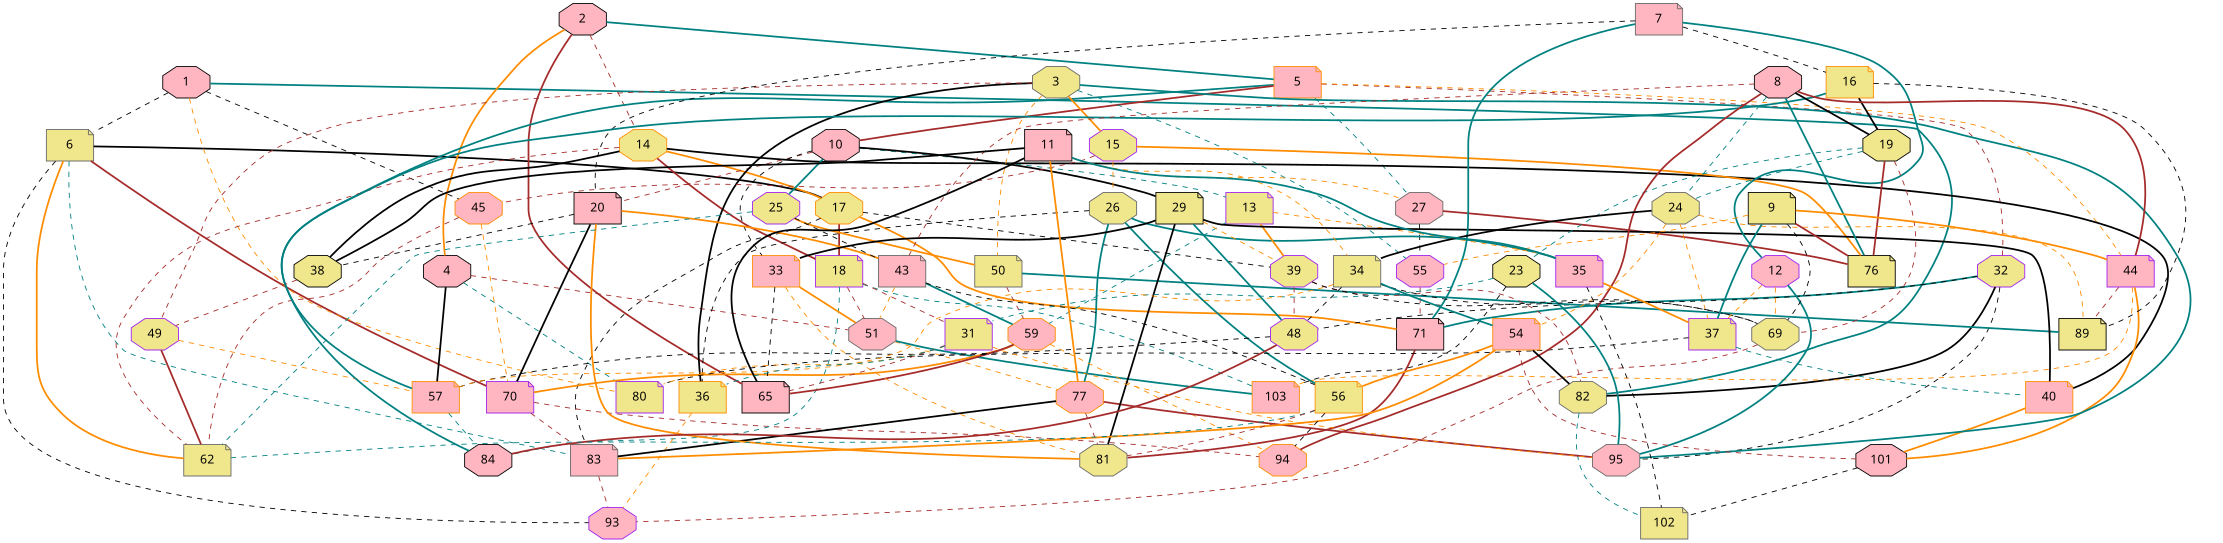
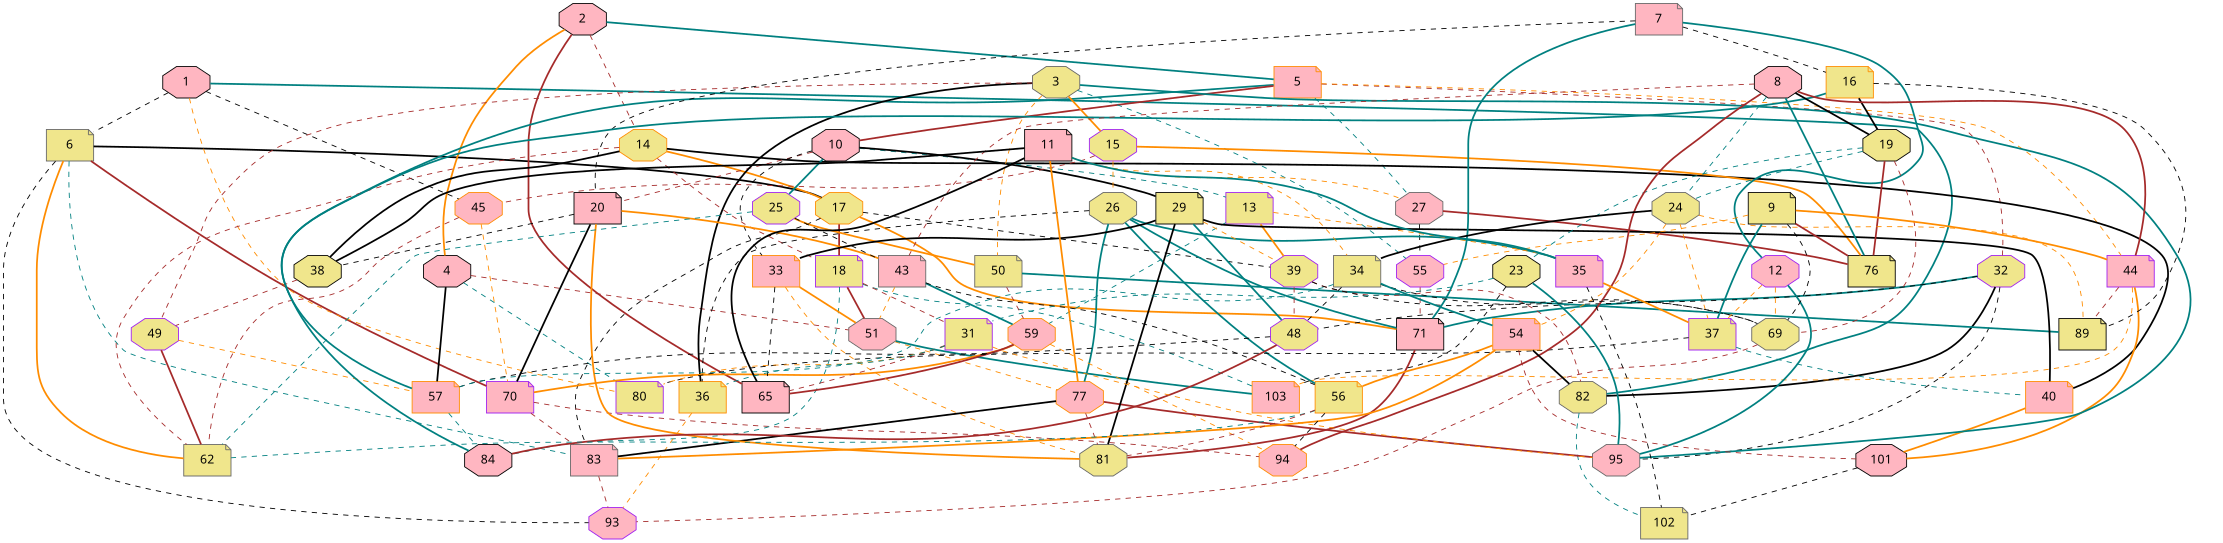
(716, 205) -> (716, 205)
none -> (1225, 271)
(856, 303) -> (856, 303)
(920, 334) -> (920, 334)
